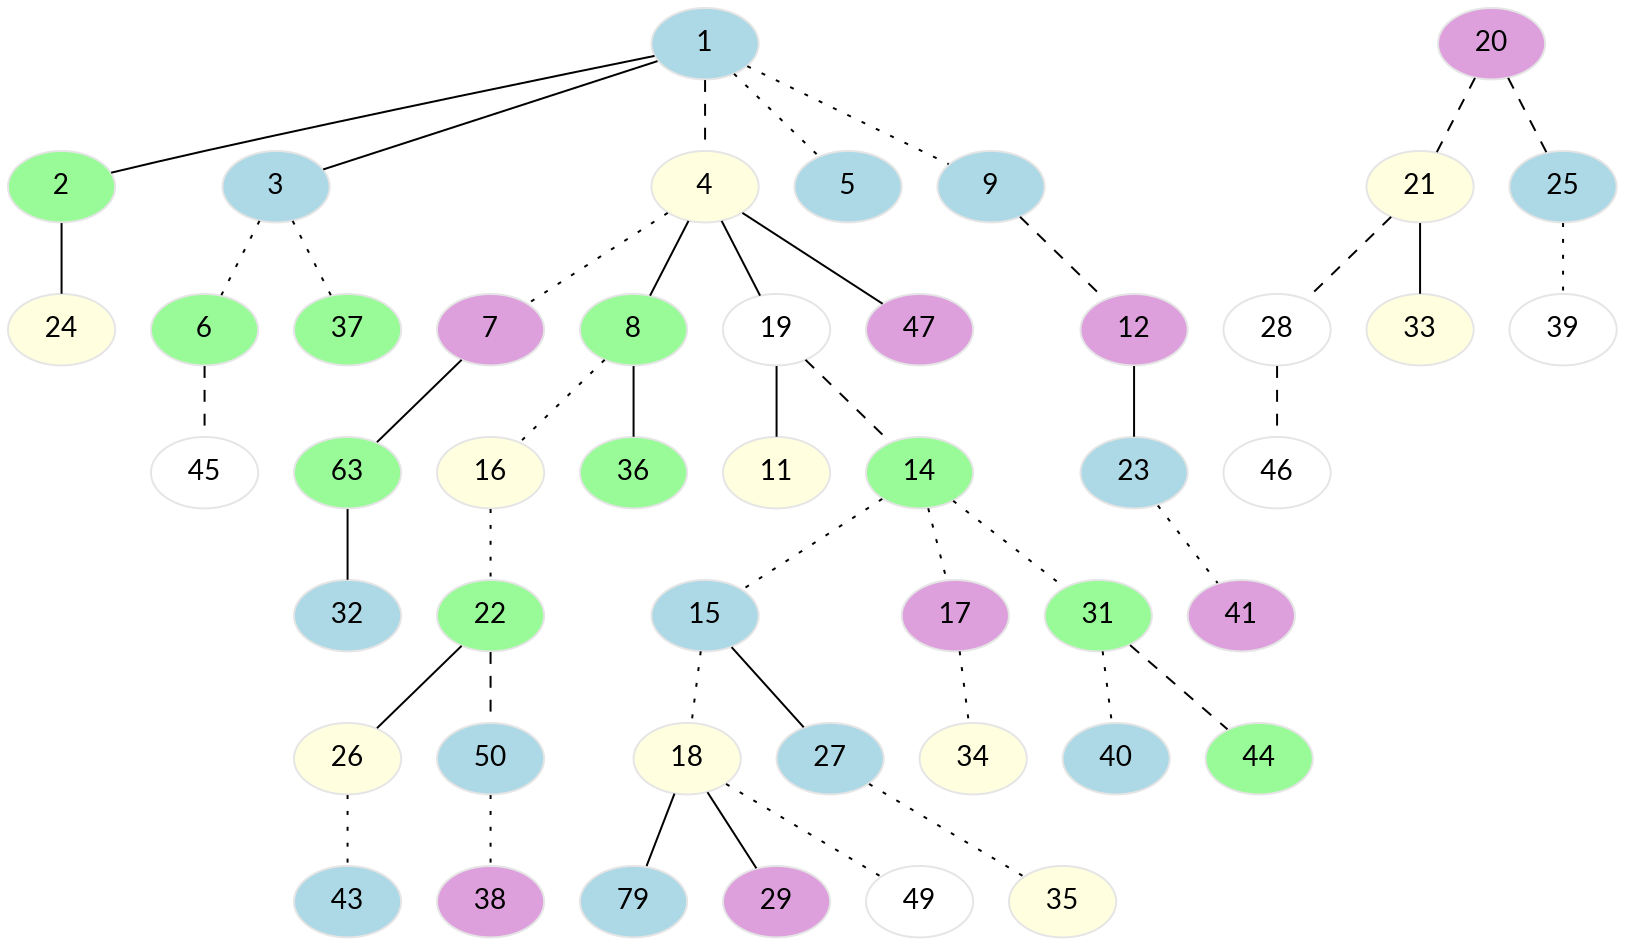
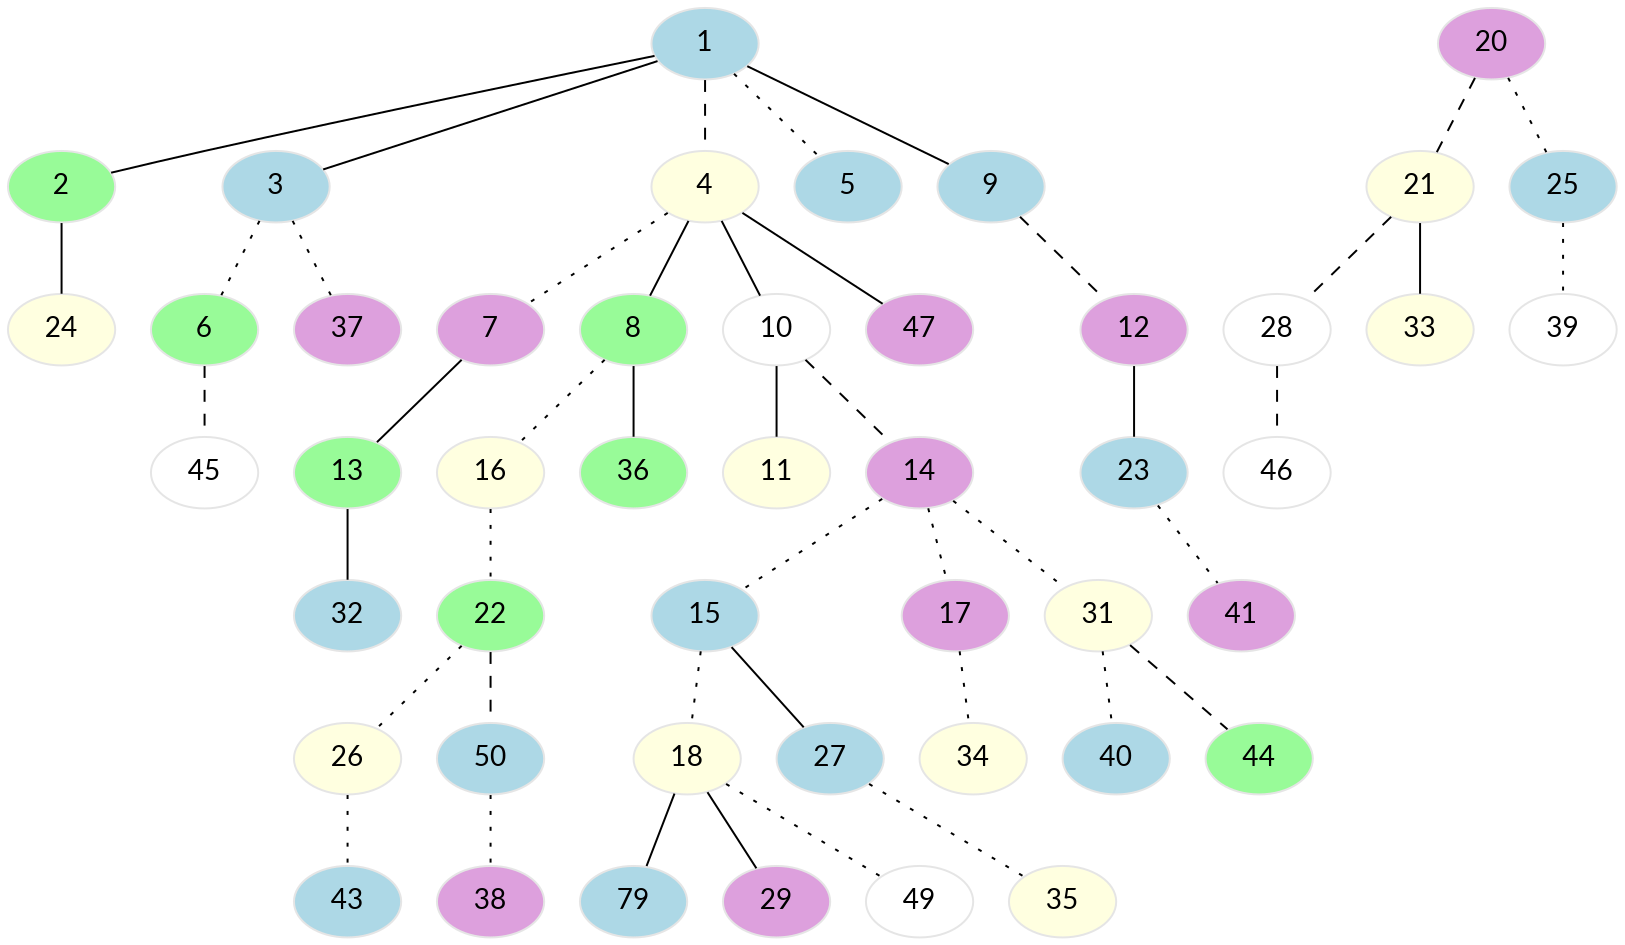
(848, 115) -> (848, 115)
(1527, 115) -> (1527, 115)
(348, 330) -> (348, 330)
(777, 330) -> (777, 330)
(348, 473) -> (348, 473)
(920, 473) -> (920, 473)
(1098, 616) -> (1098, 616)
(419, 687) -> (419, 687)
